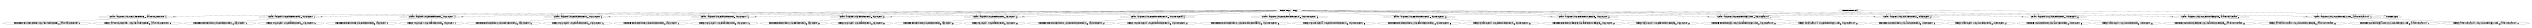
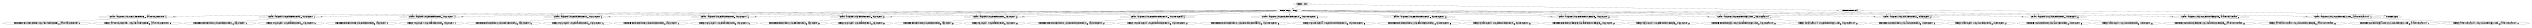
none -> (1302, 4)
